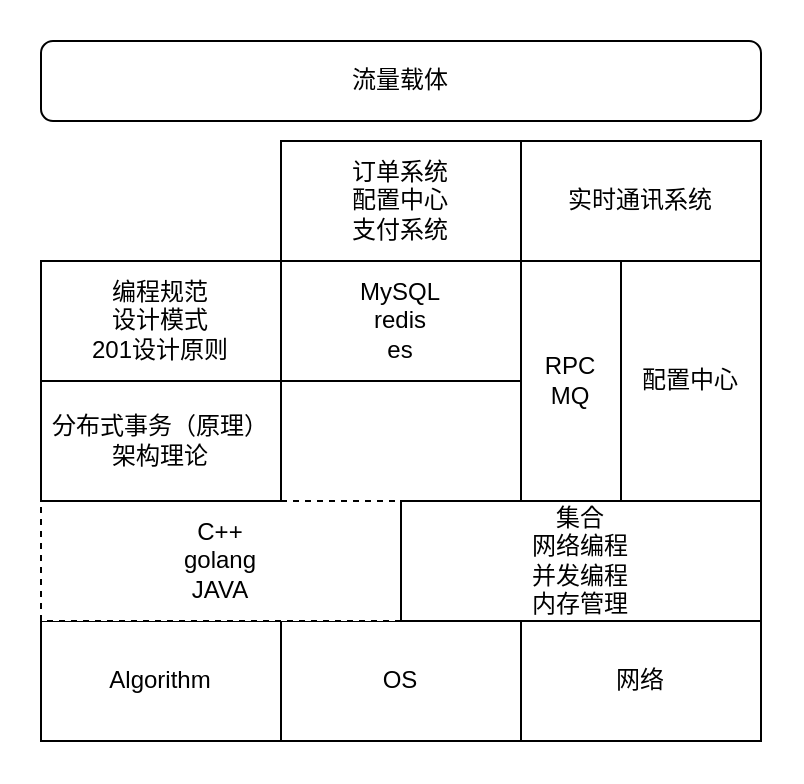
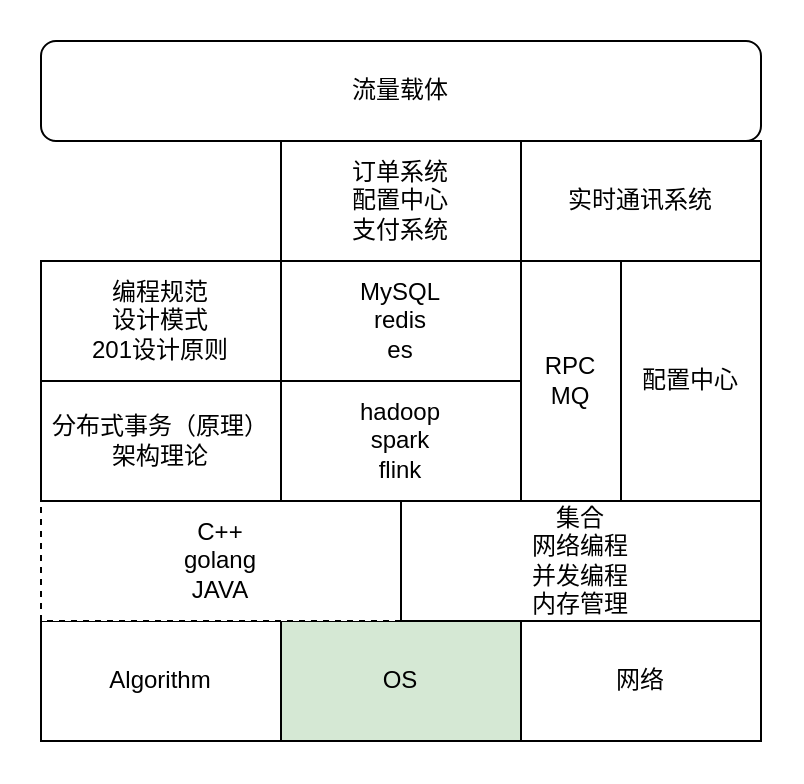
(401, 81) -> (401, 91)
none -> (401, 441)
(401, 681) -> (401, 681)
